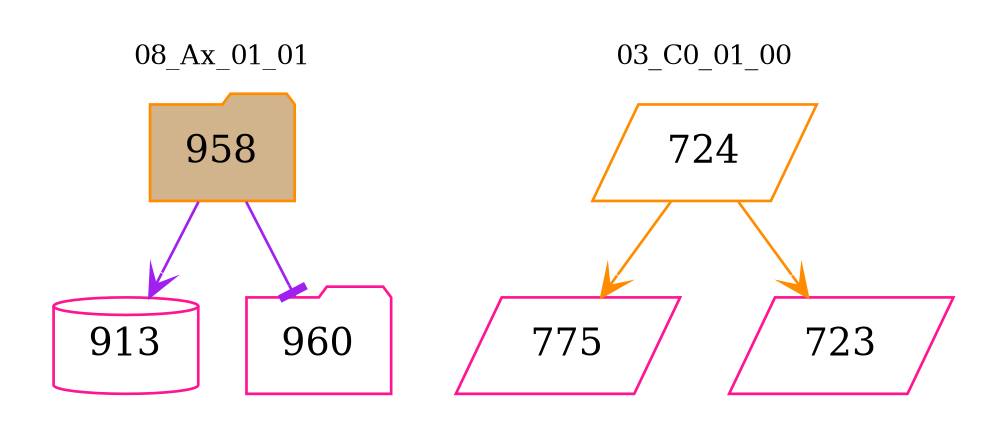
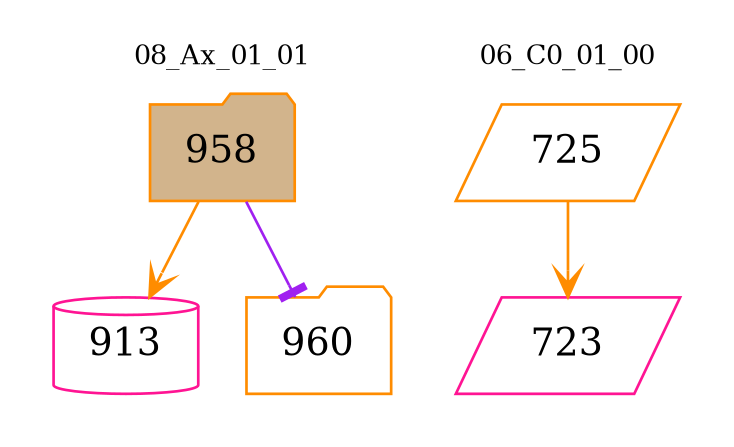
(705, 58) -> (568, 58)
(705, 153) -> (568, 153)
(180, 237) -> (180, 237)
(319, 346) -> (319, 346)
(568, 346) -> none
